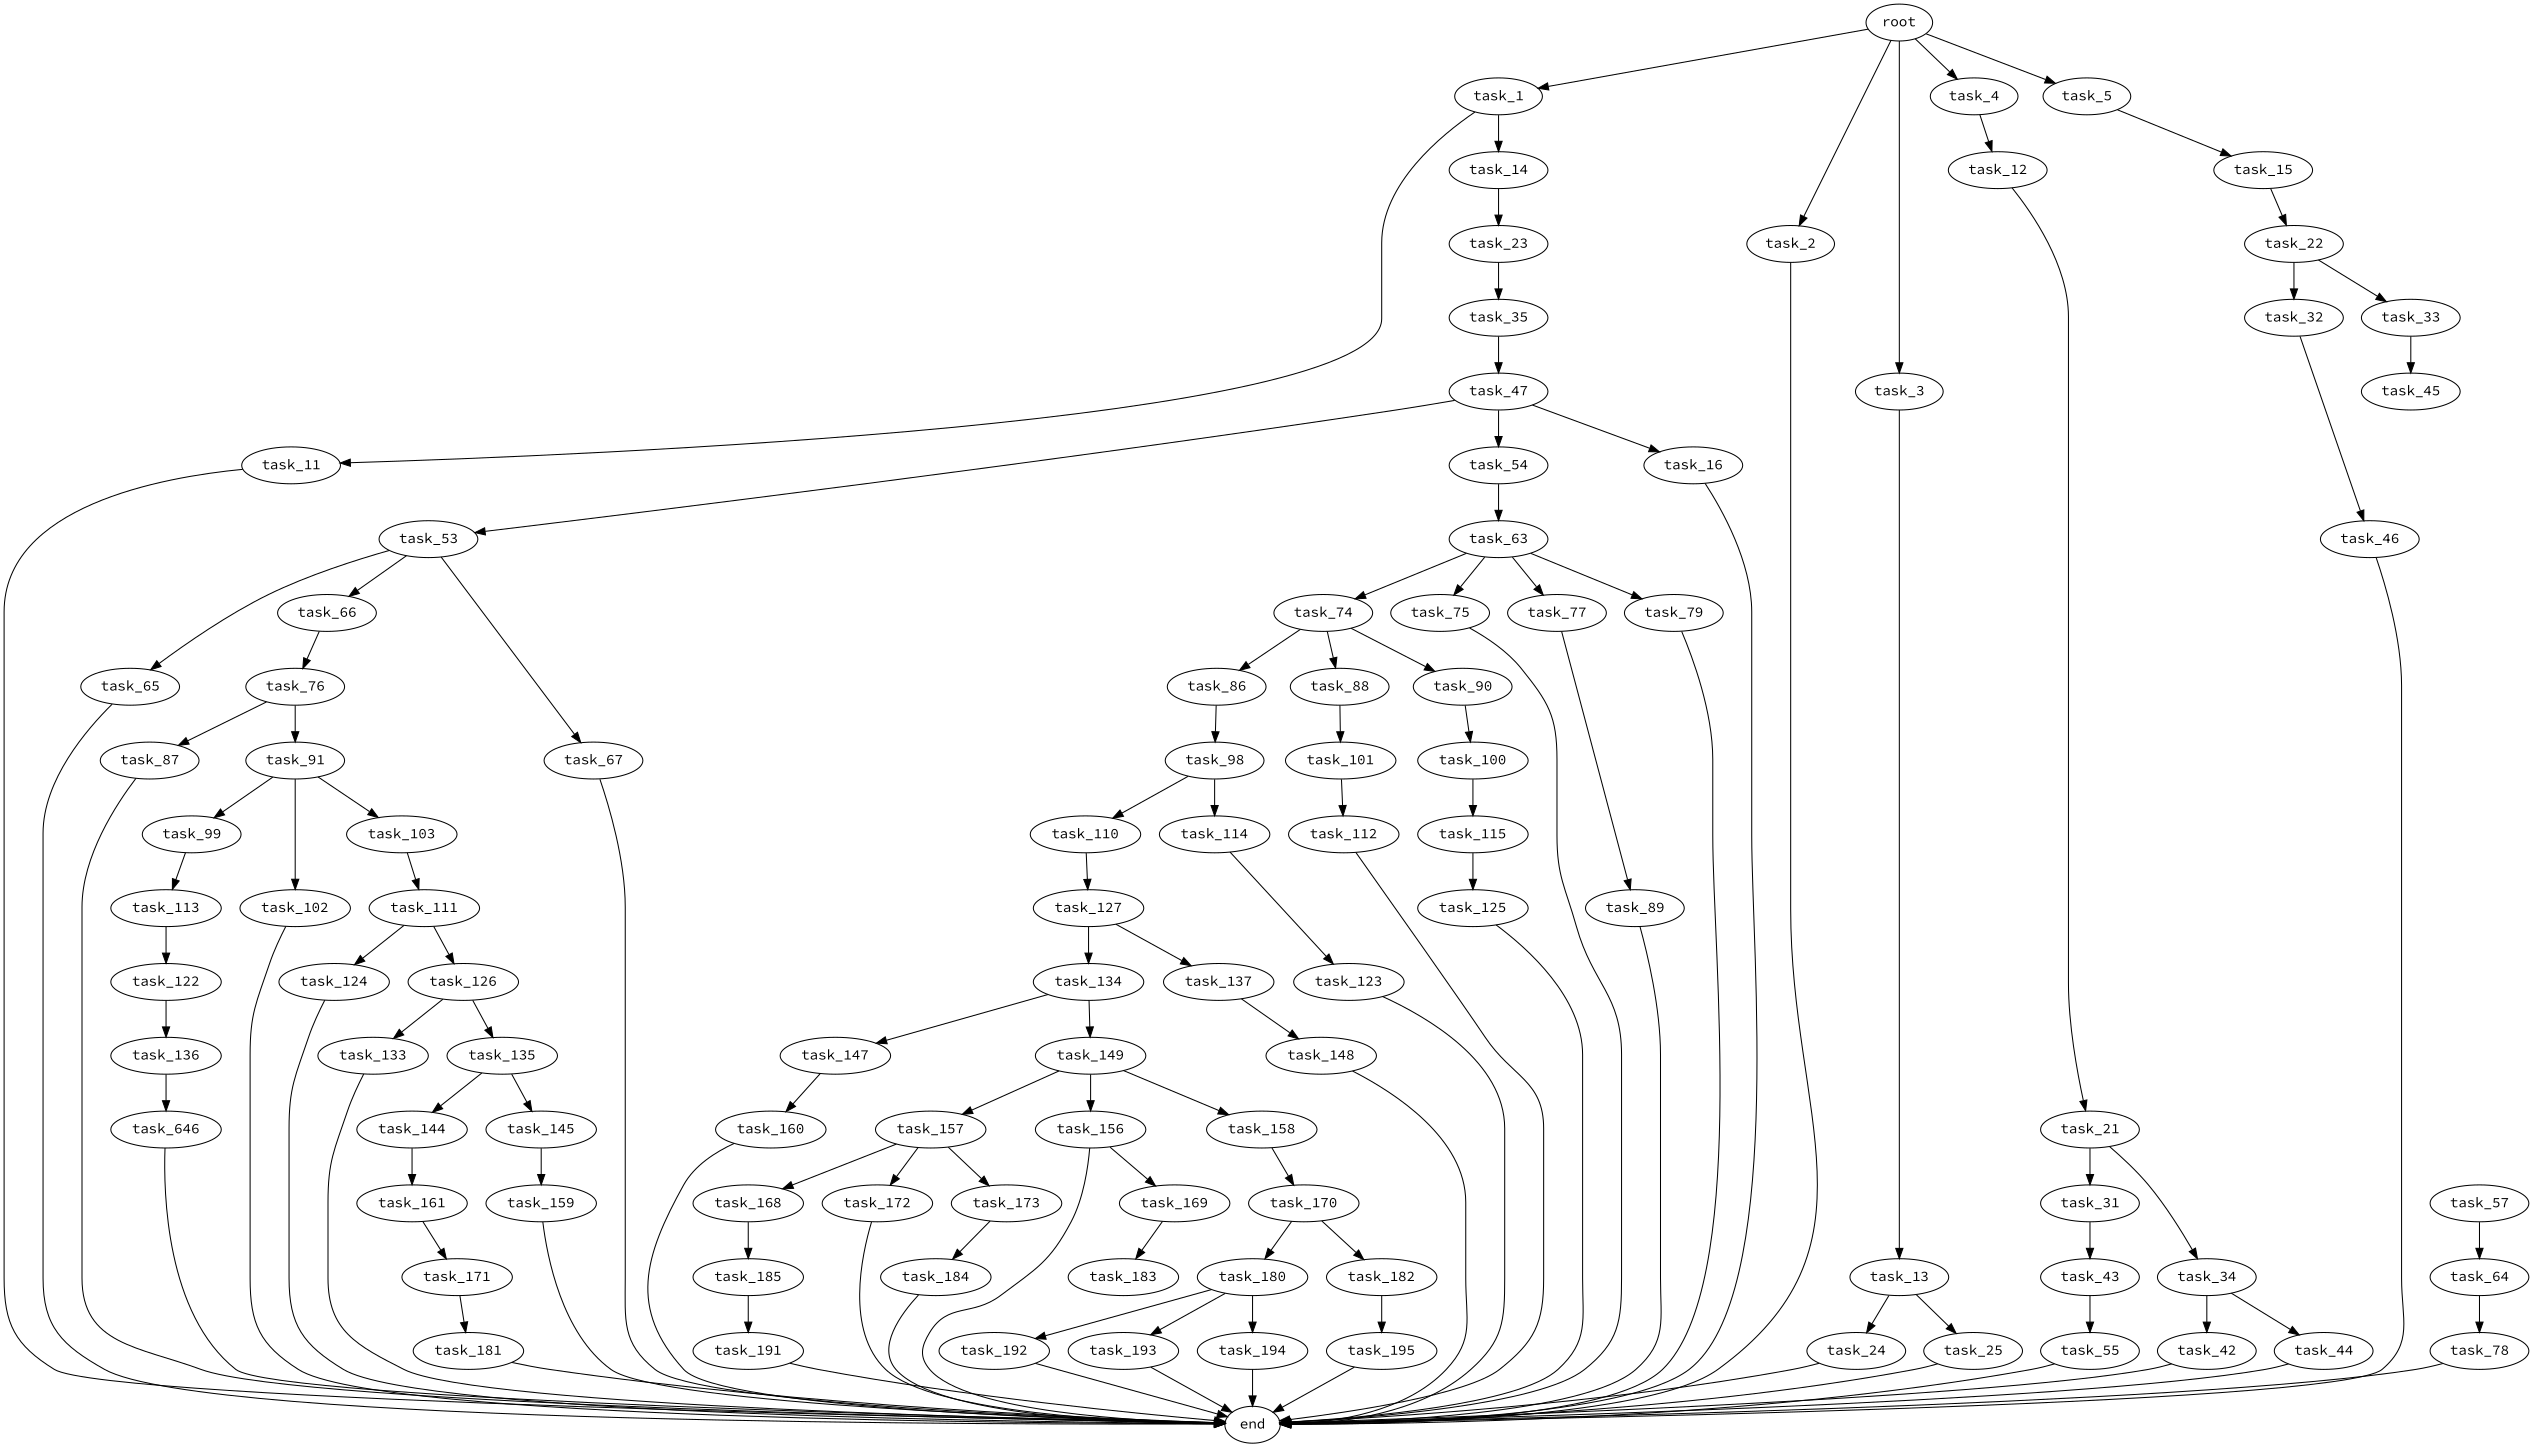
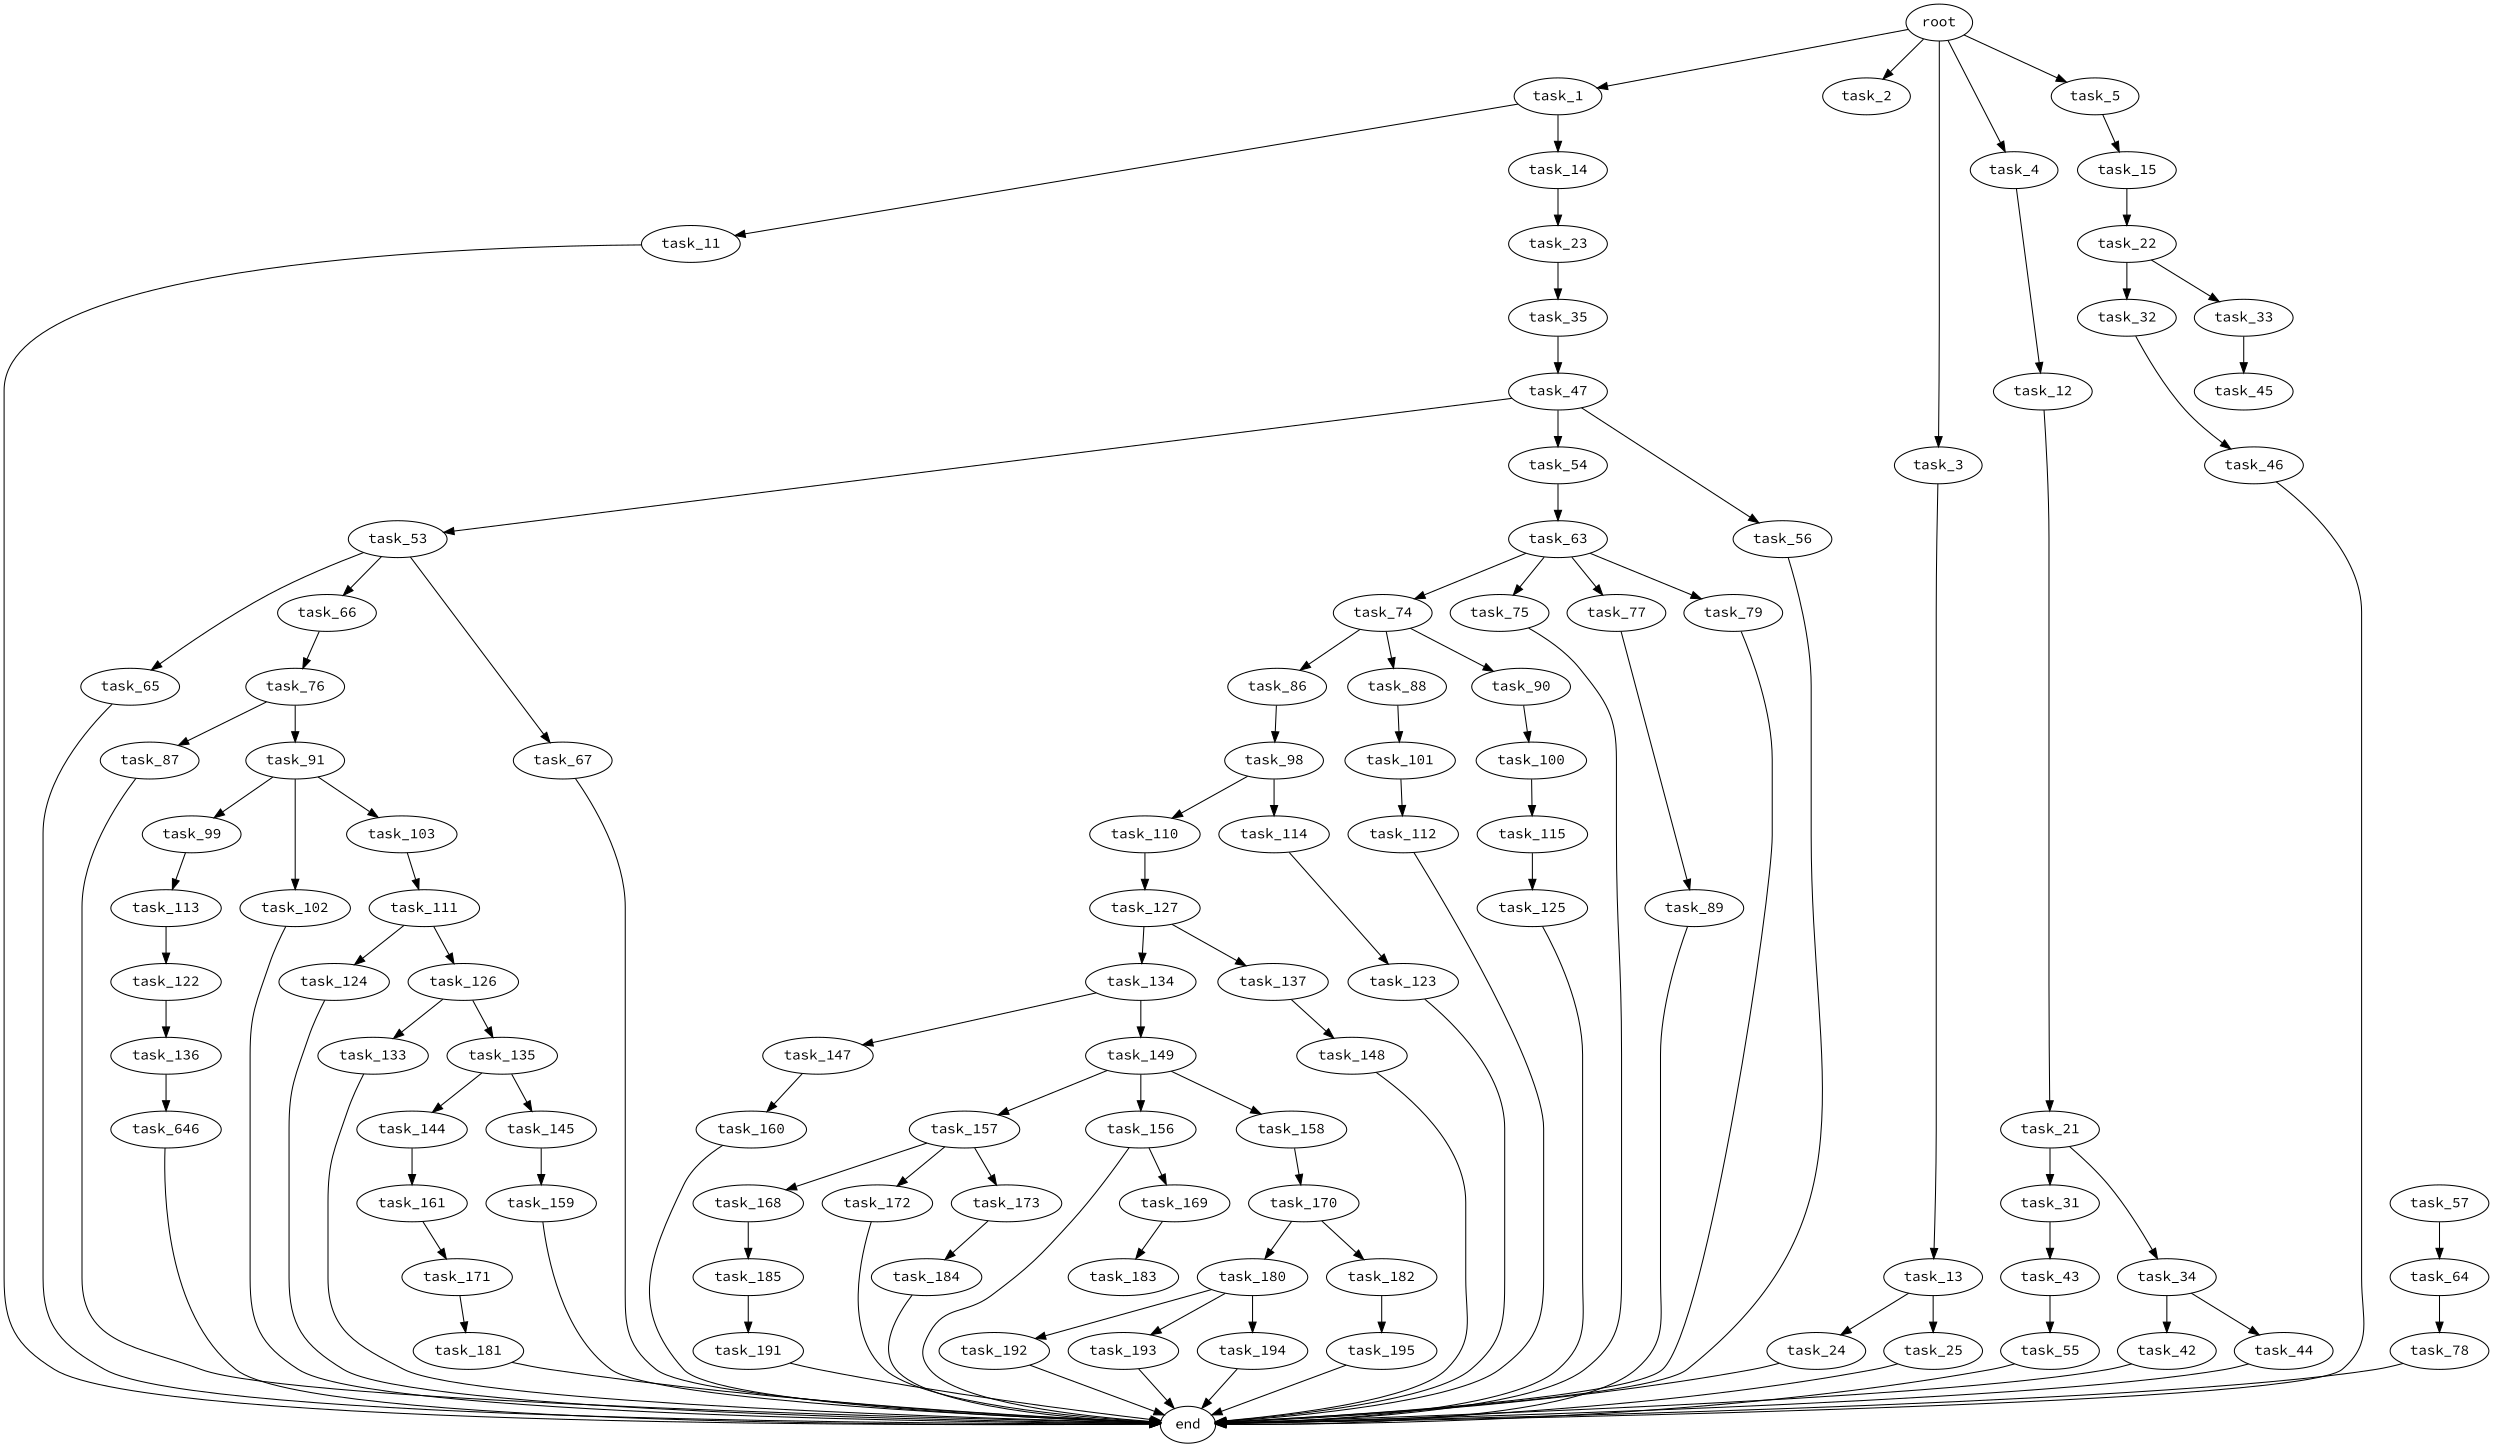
(1693, 465) -> (1782, 539)
(1803, 1050) -> none
